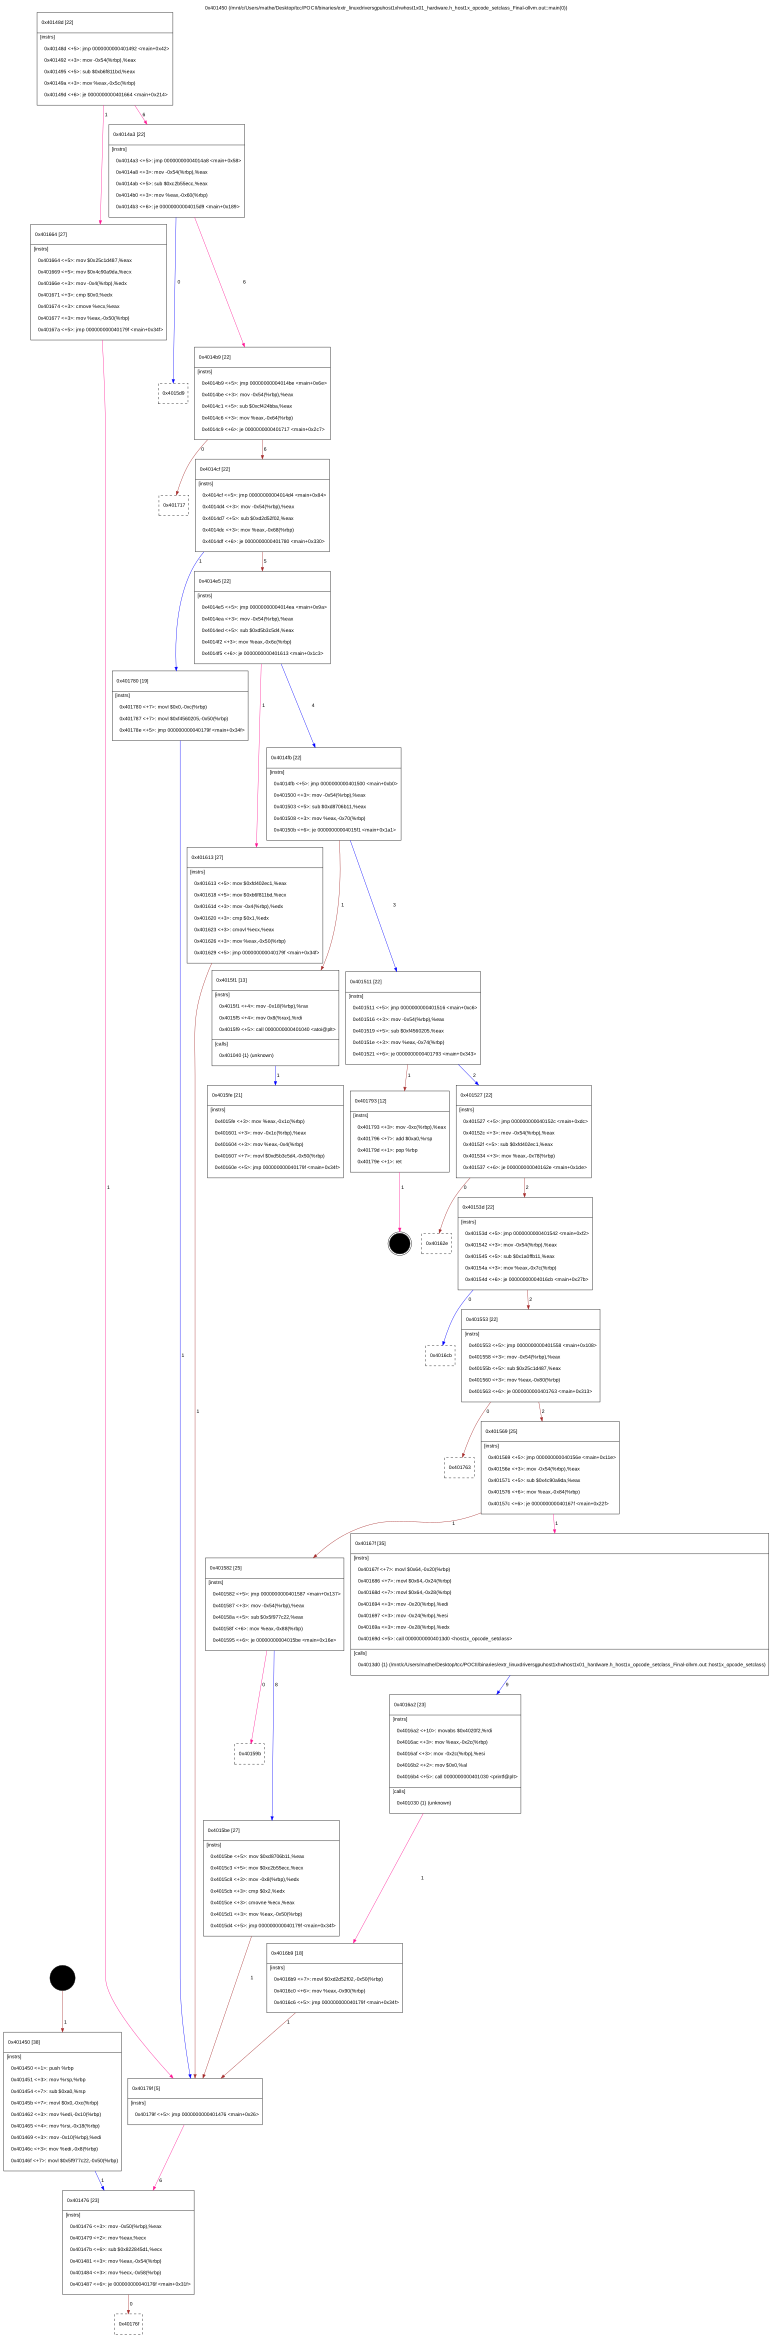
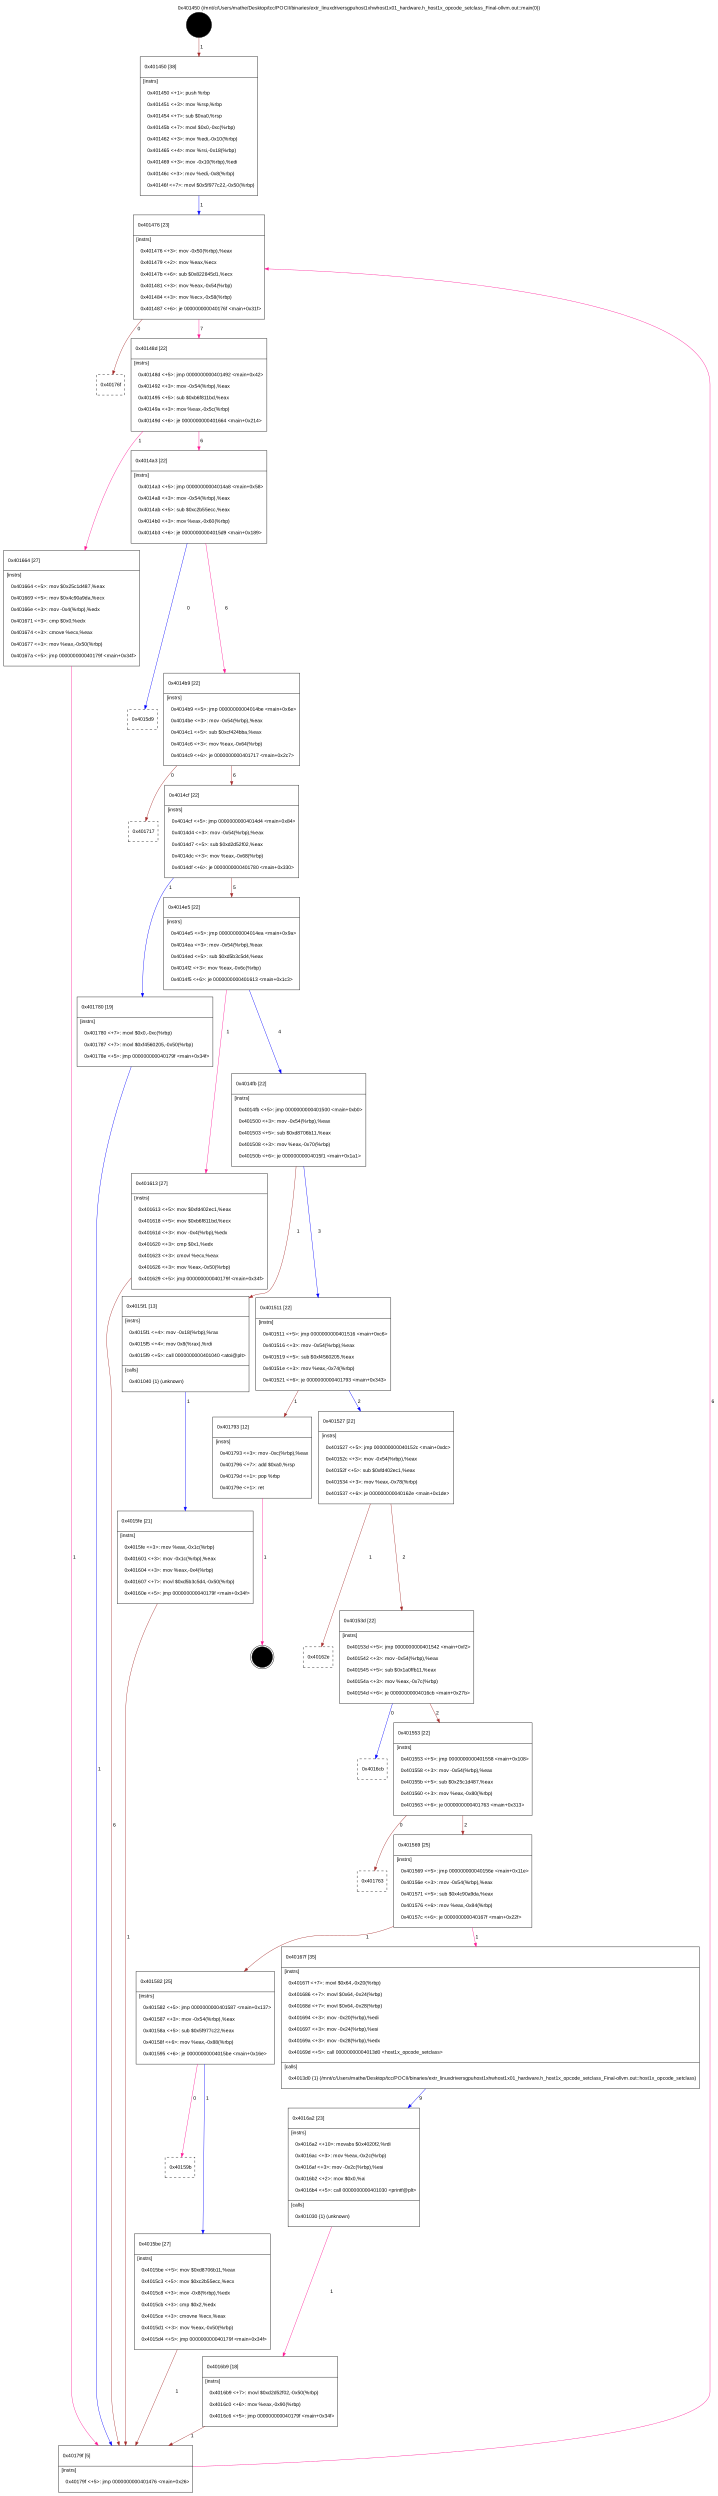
none -> (199, 327)
(465, 1188) -> (370, 1557)
(197, 1412) -> (114, 1825)
(276, 1685) -> (207, 2098)
none -> (126, 2020)
